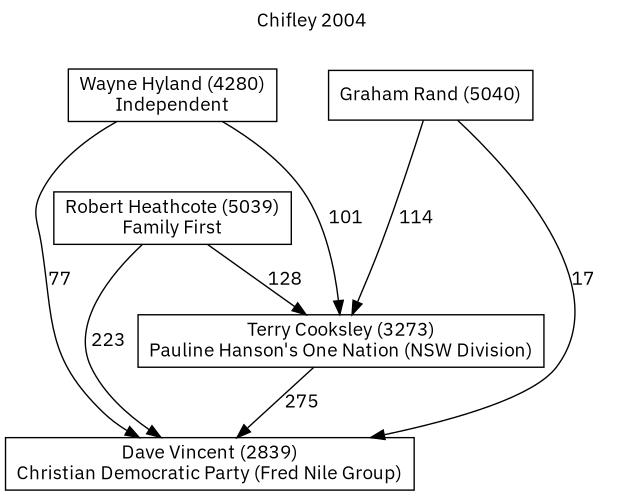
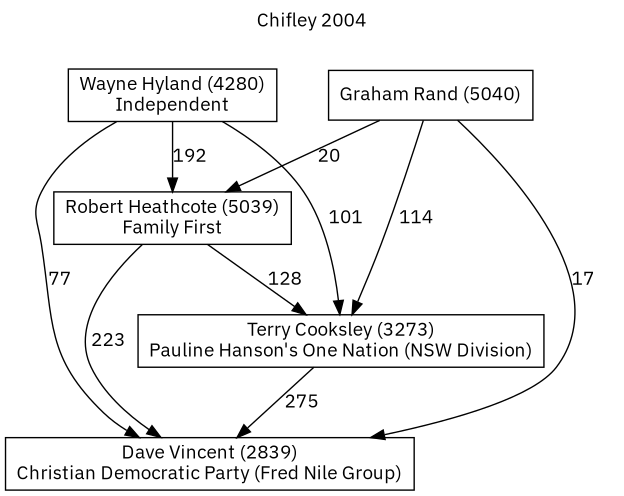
none -> (173, 150)
none -> (309, 153)
